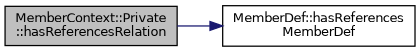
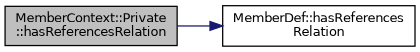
(319, 26) -> (319, 26)
